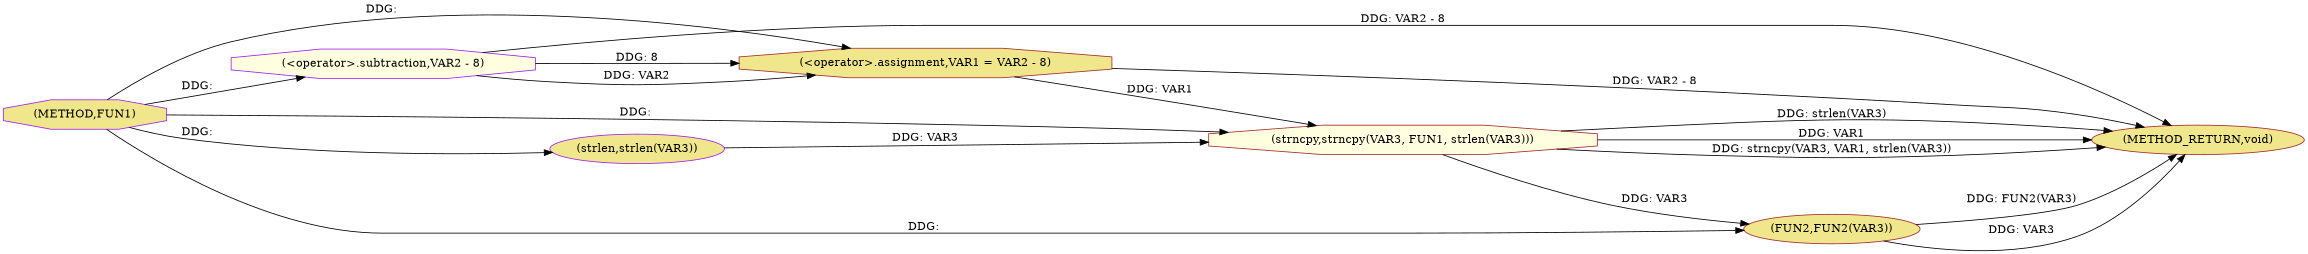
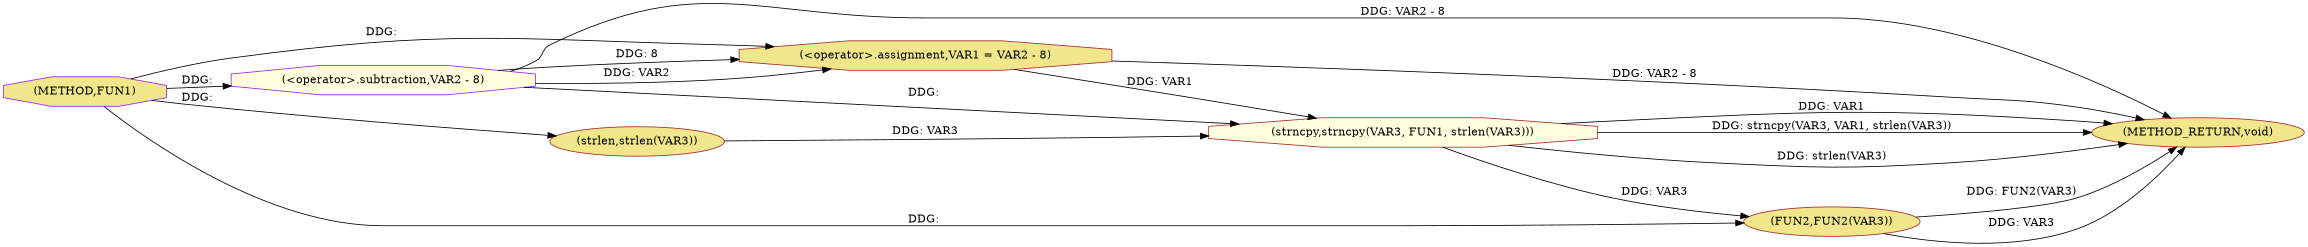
(693, 120) -> (877, 105)
(637, 149) -> (637, 141)
